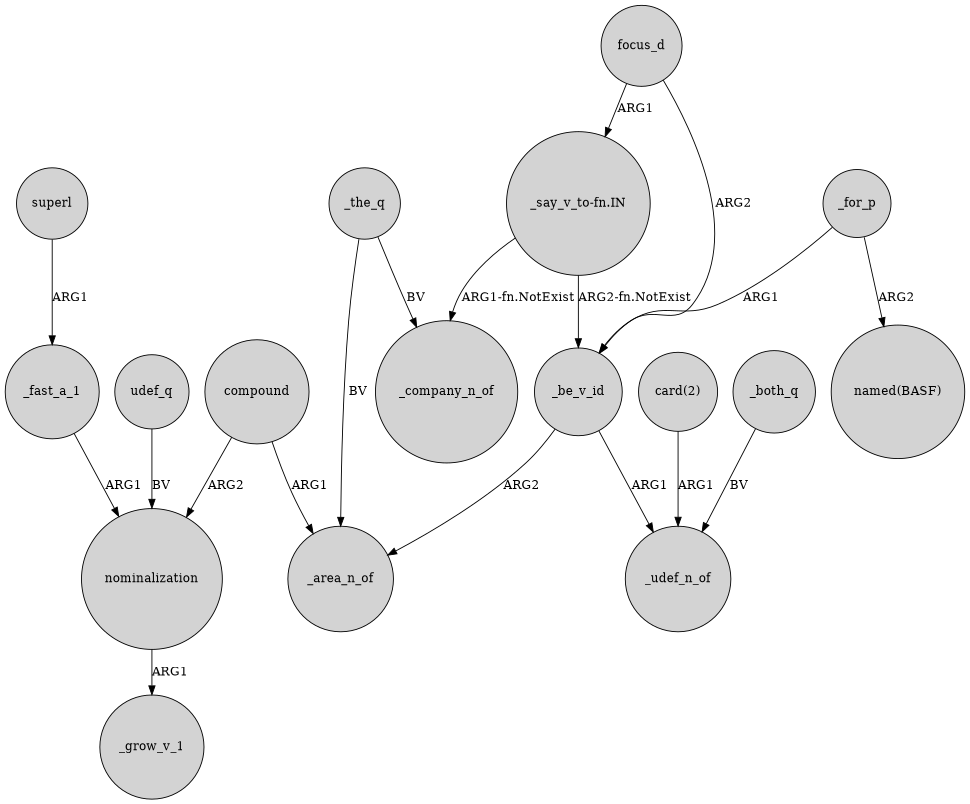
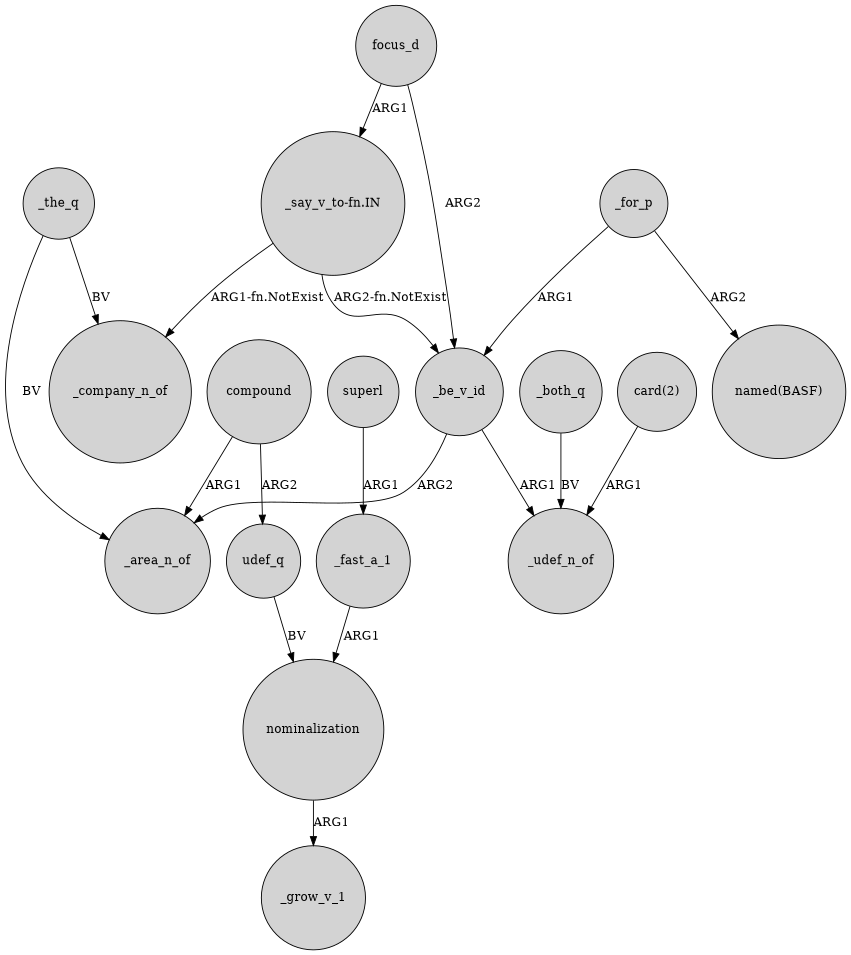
(211, 473) -> (261, 479)
